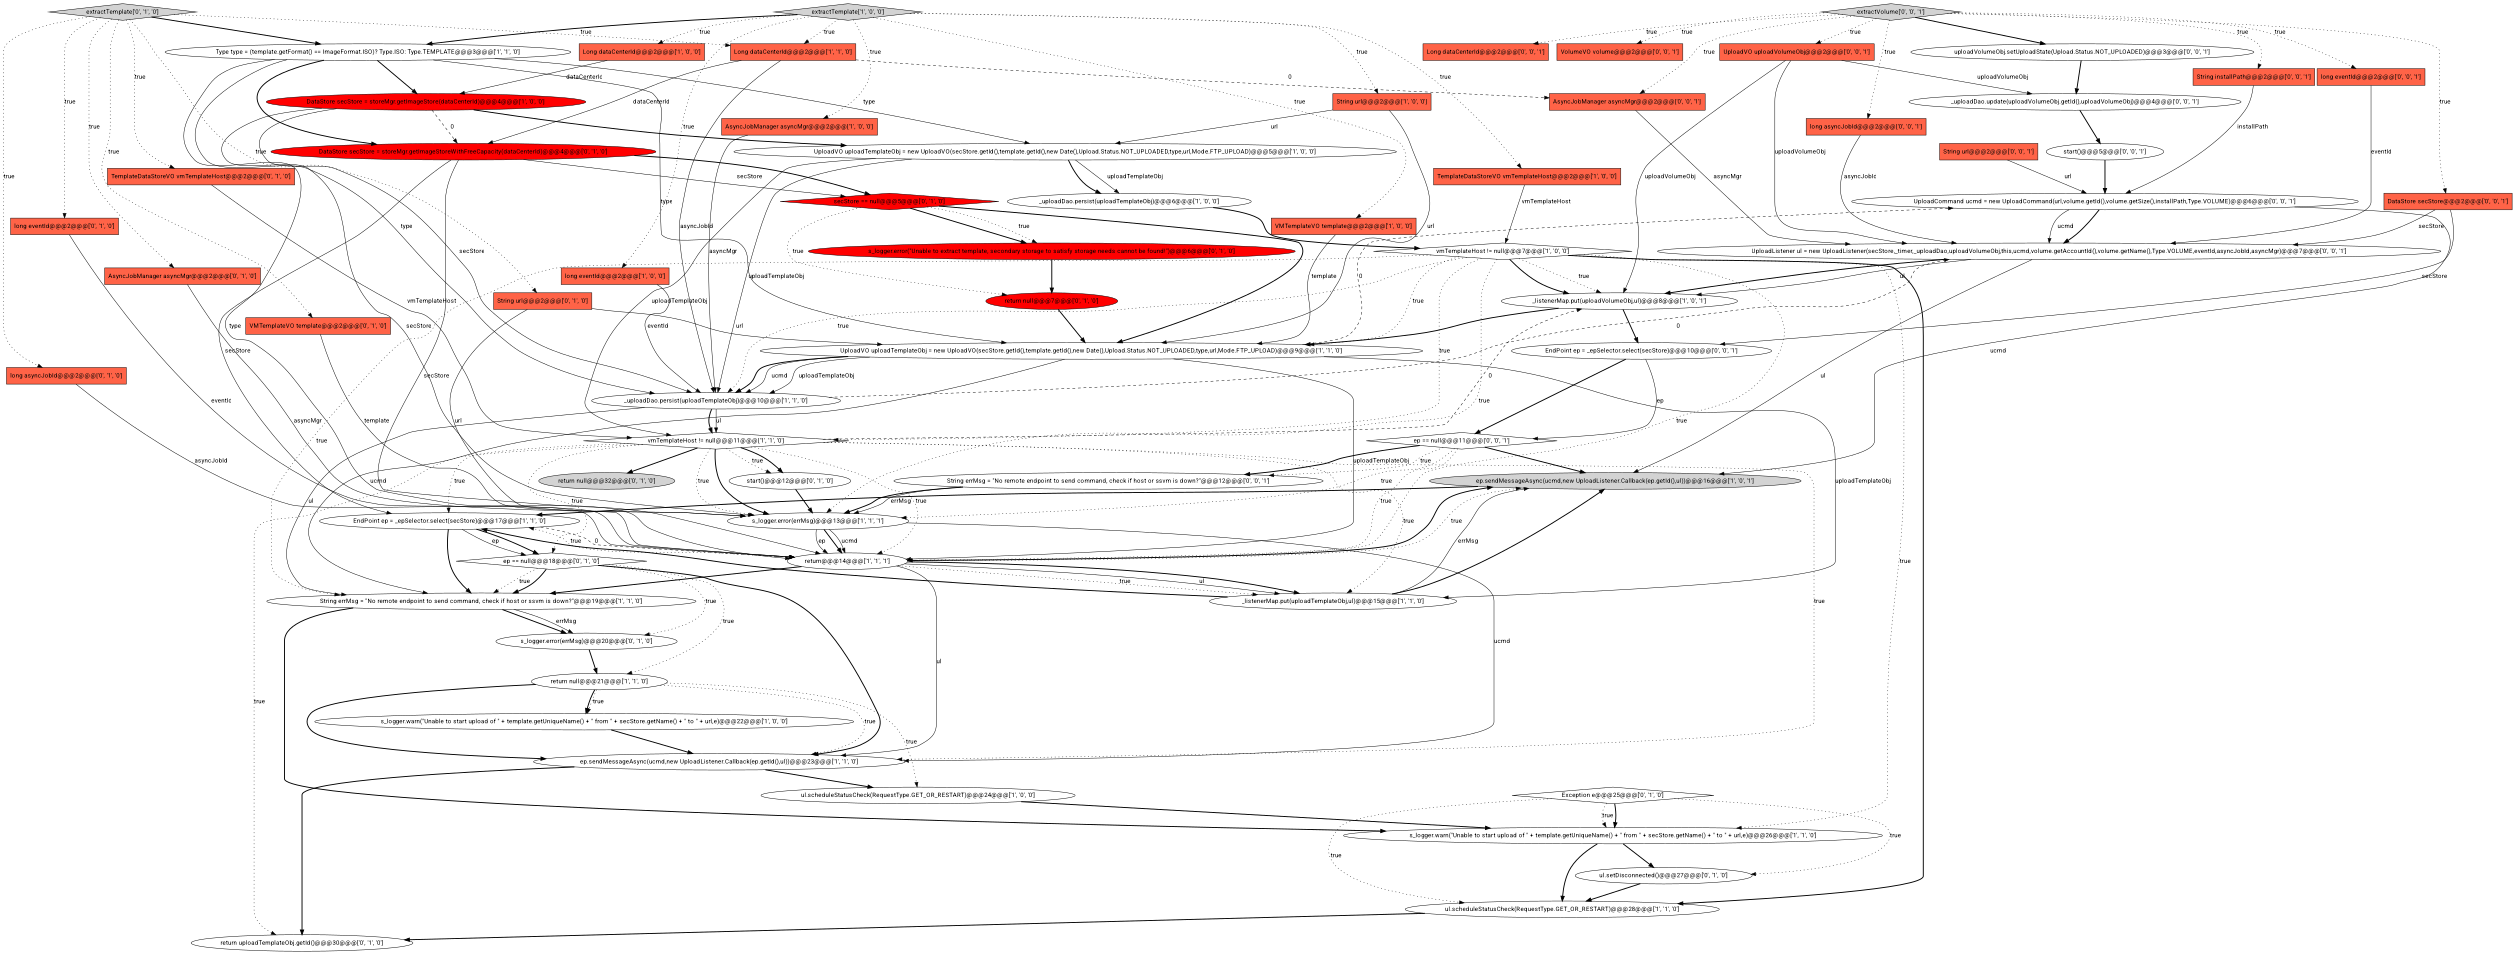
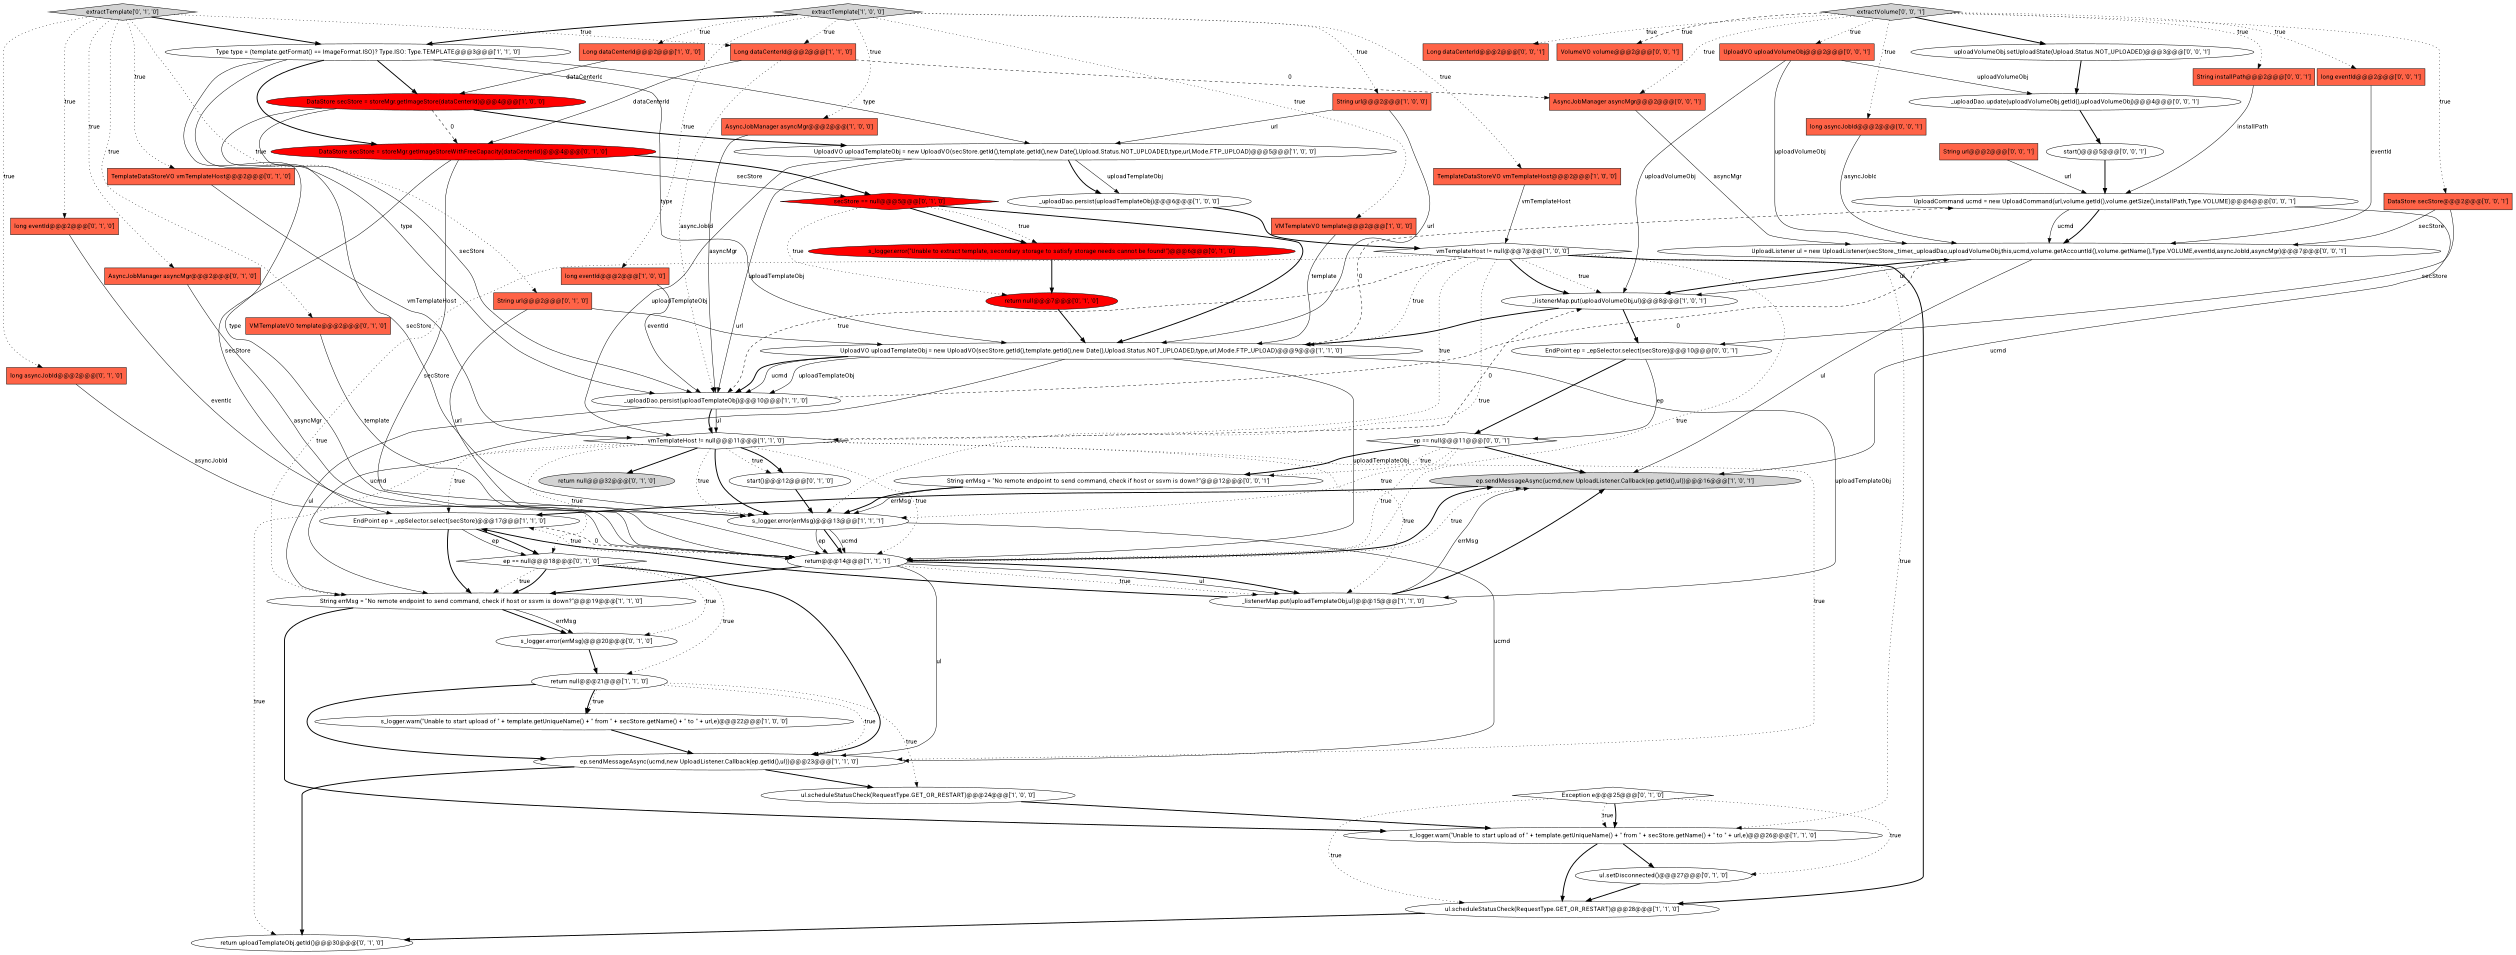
(1686, 28) -> (1686, 28)
(682, 208) -> (682, 208)
(1085, 311) -> (1085, 311)
